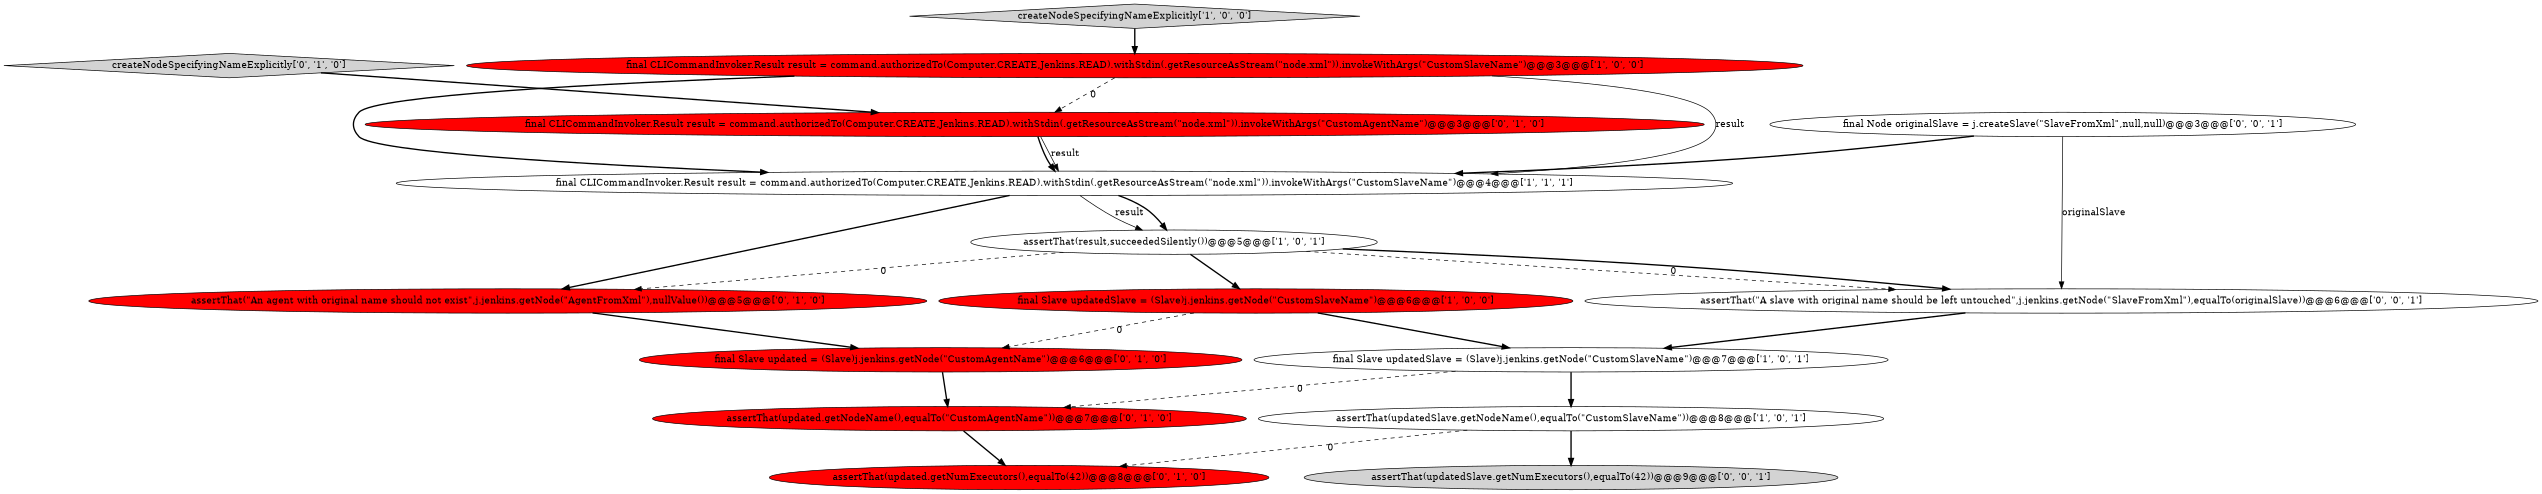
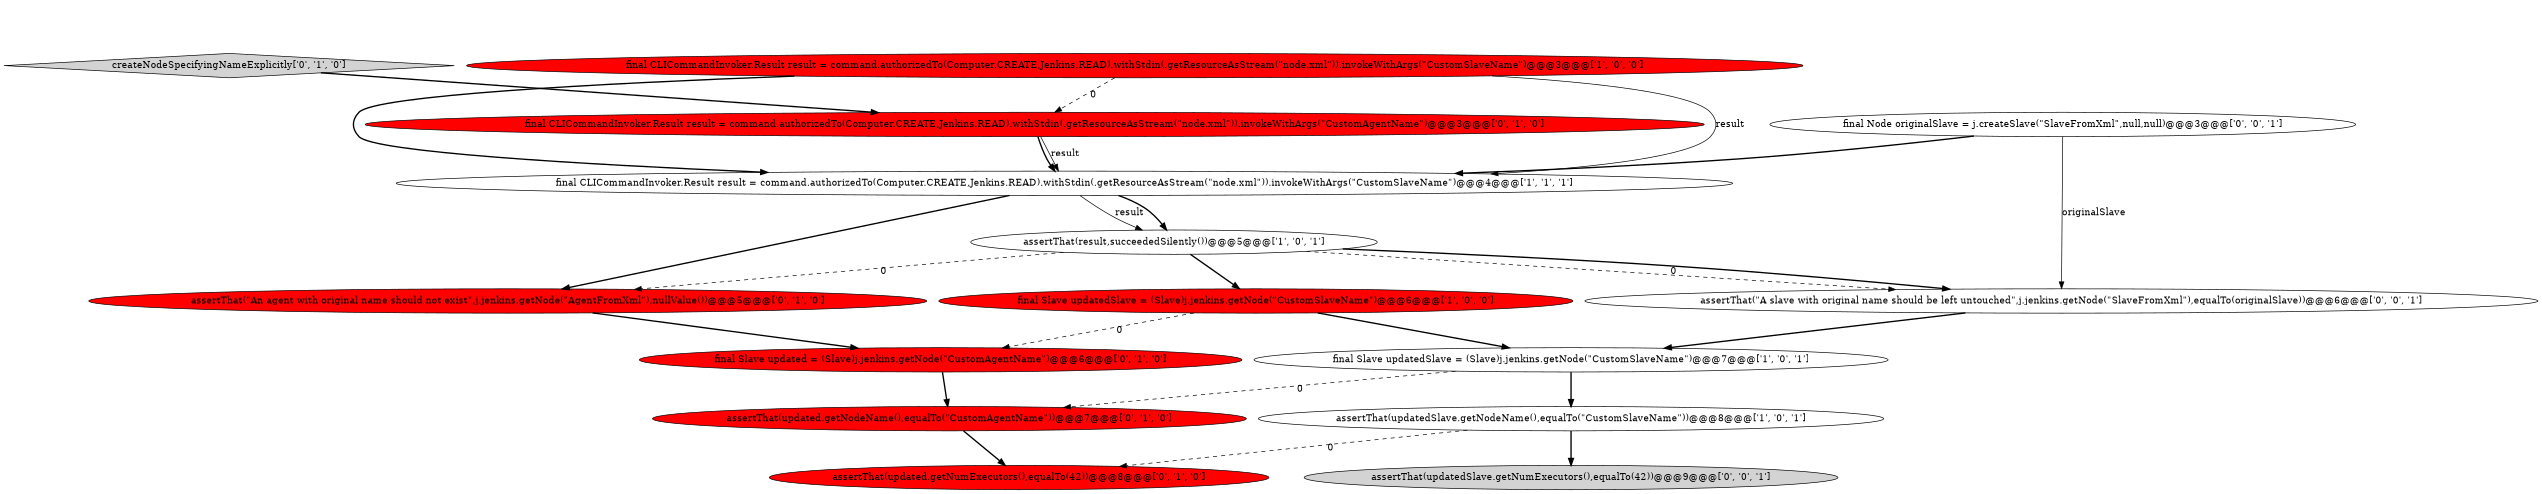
(1135, 16) -> none
